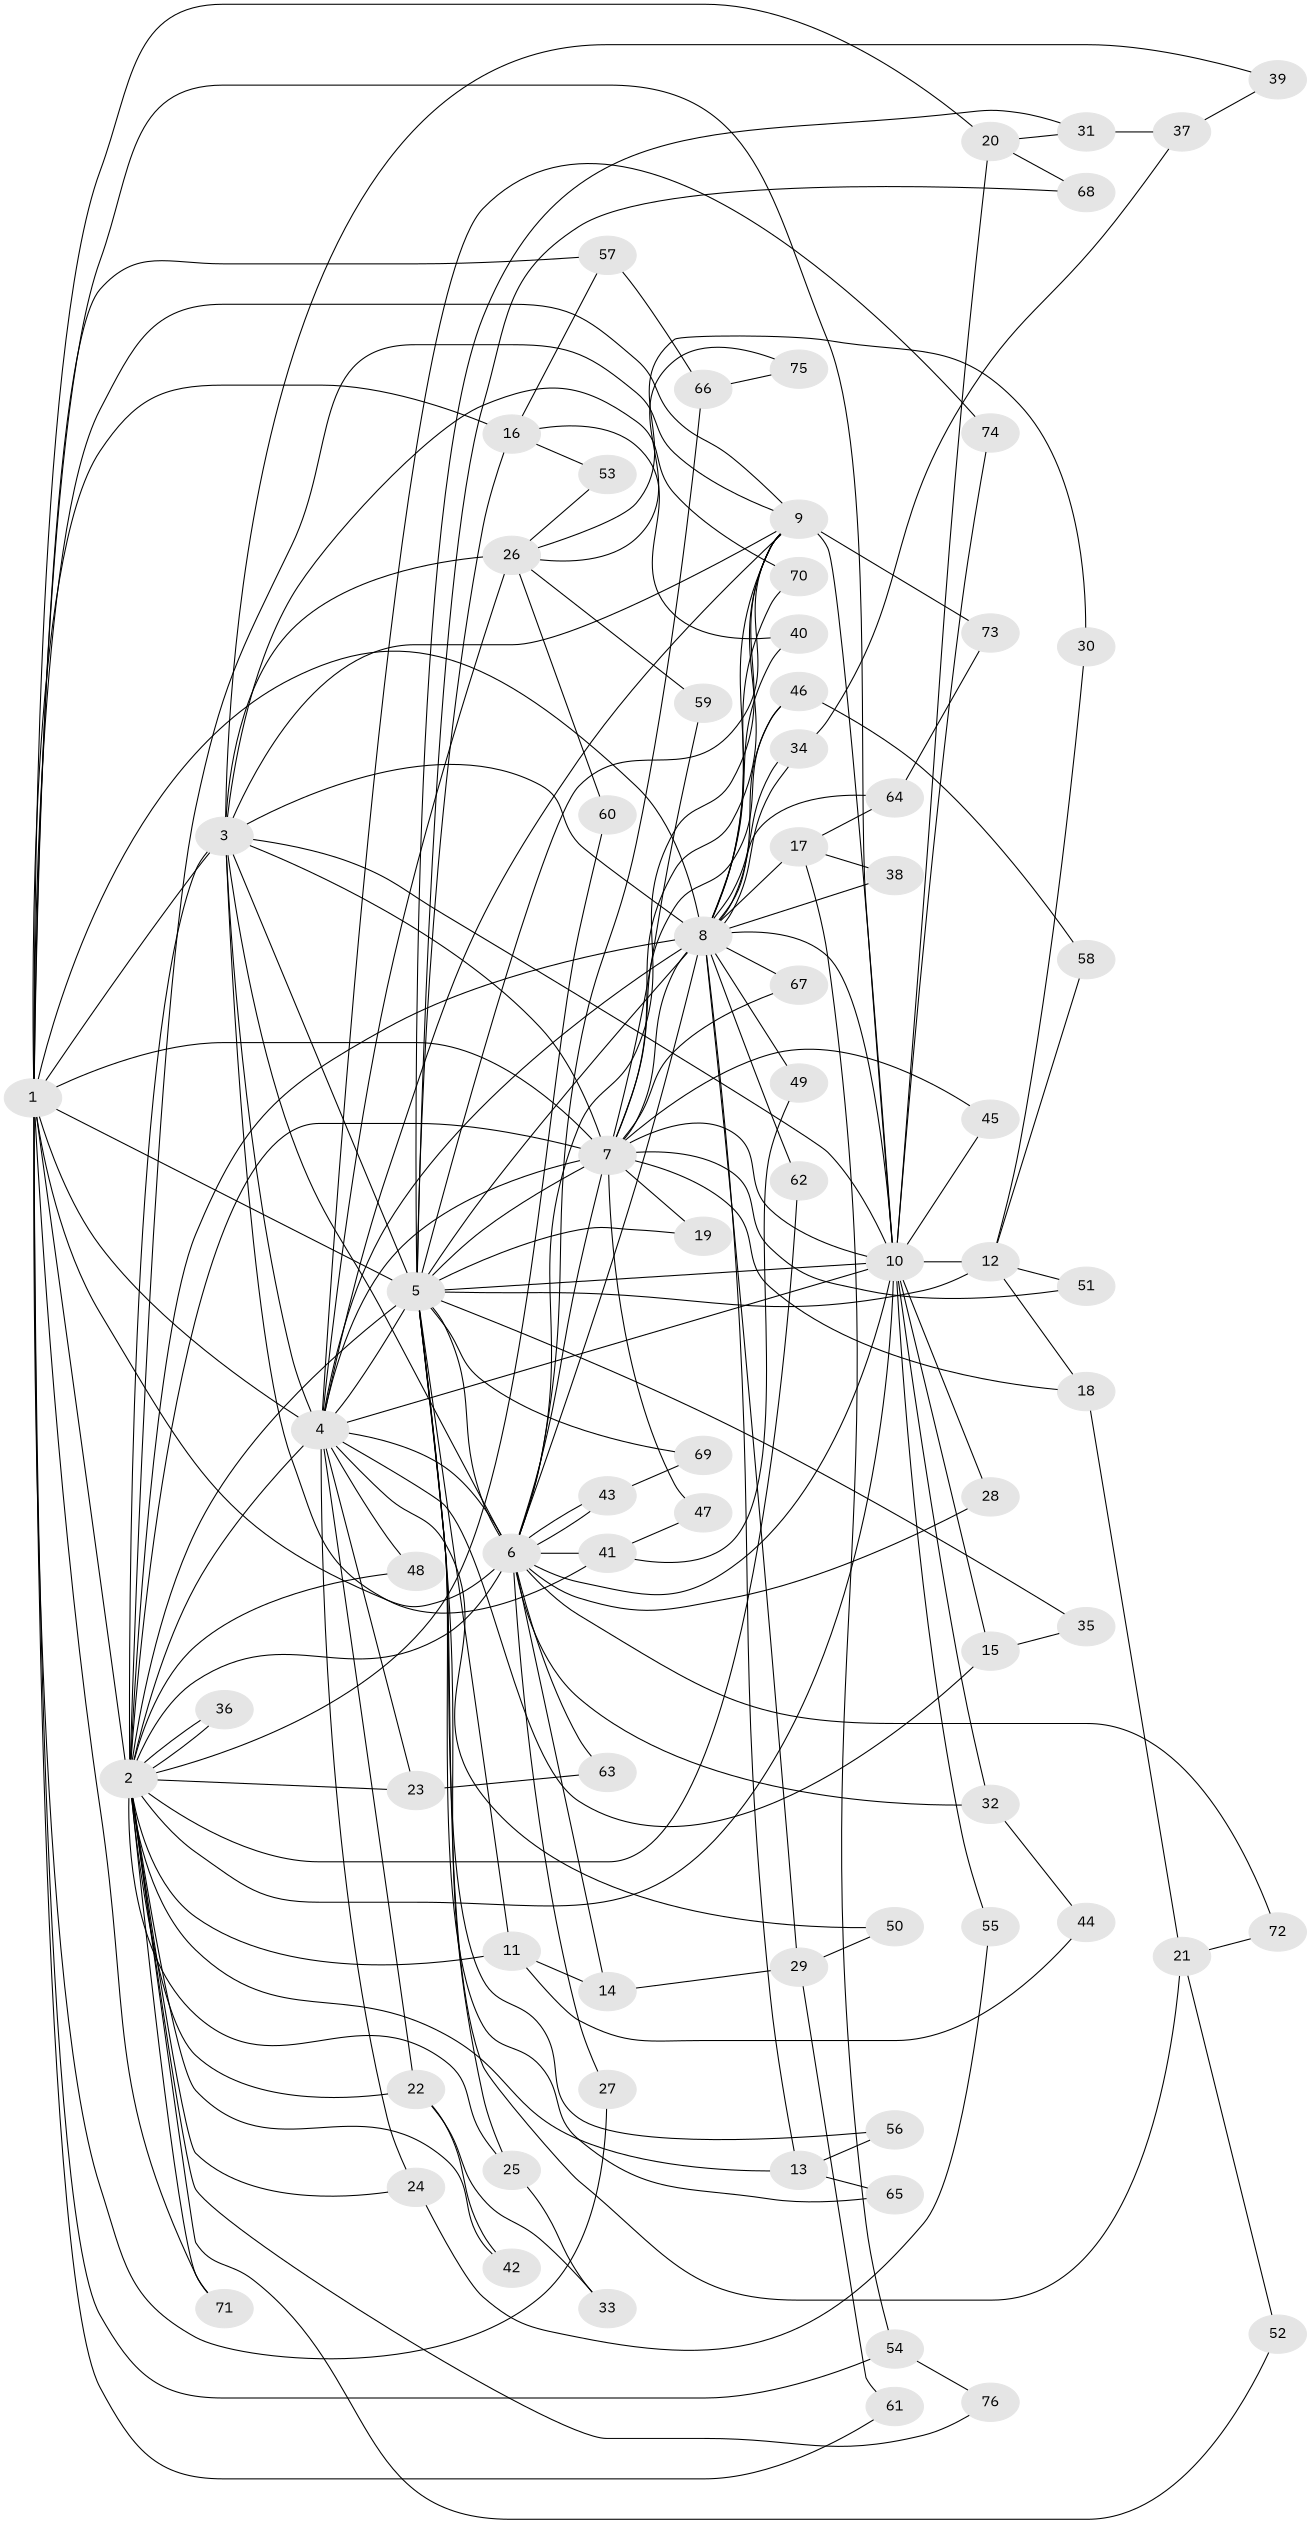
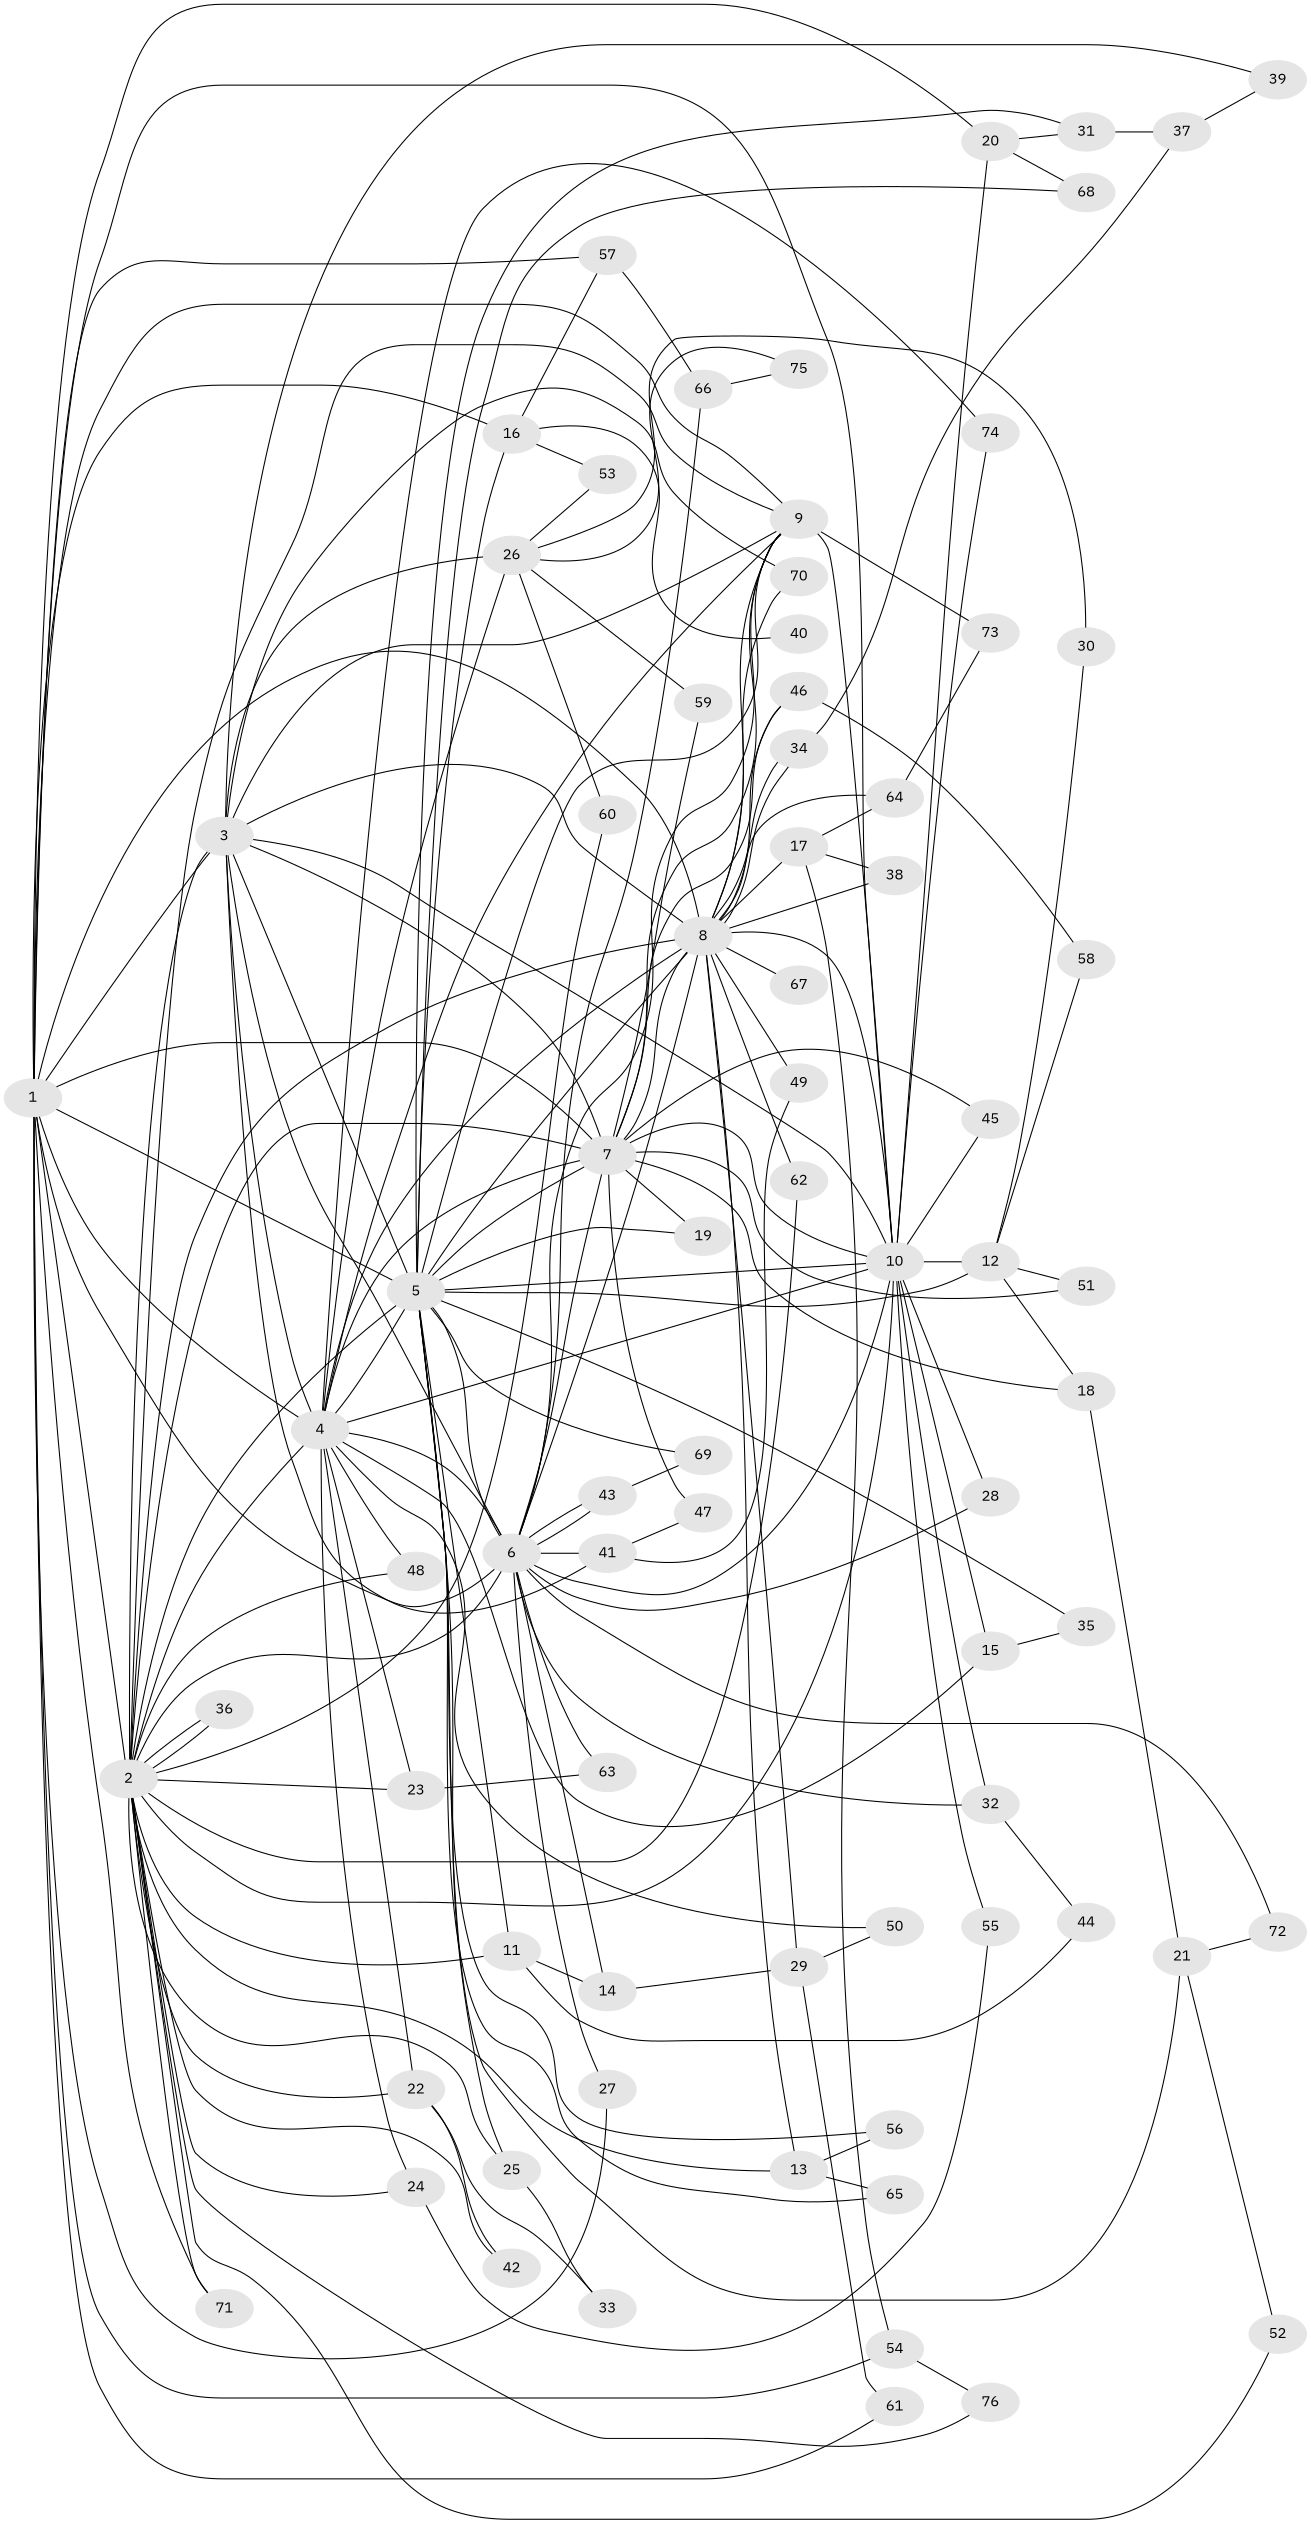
(744, 782) -> none
(683, 1043) -> none
